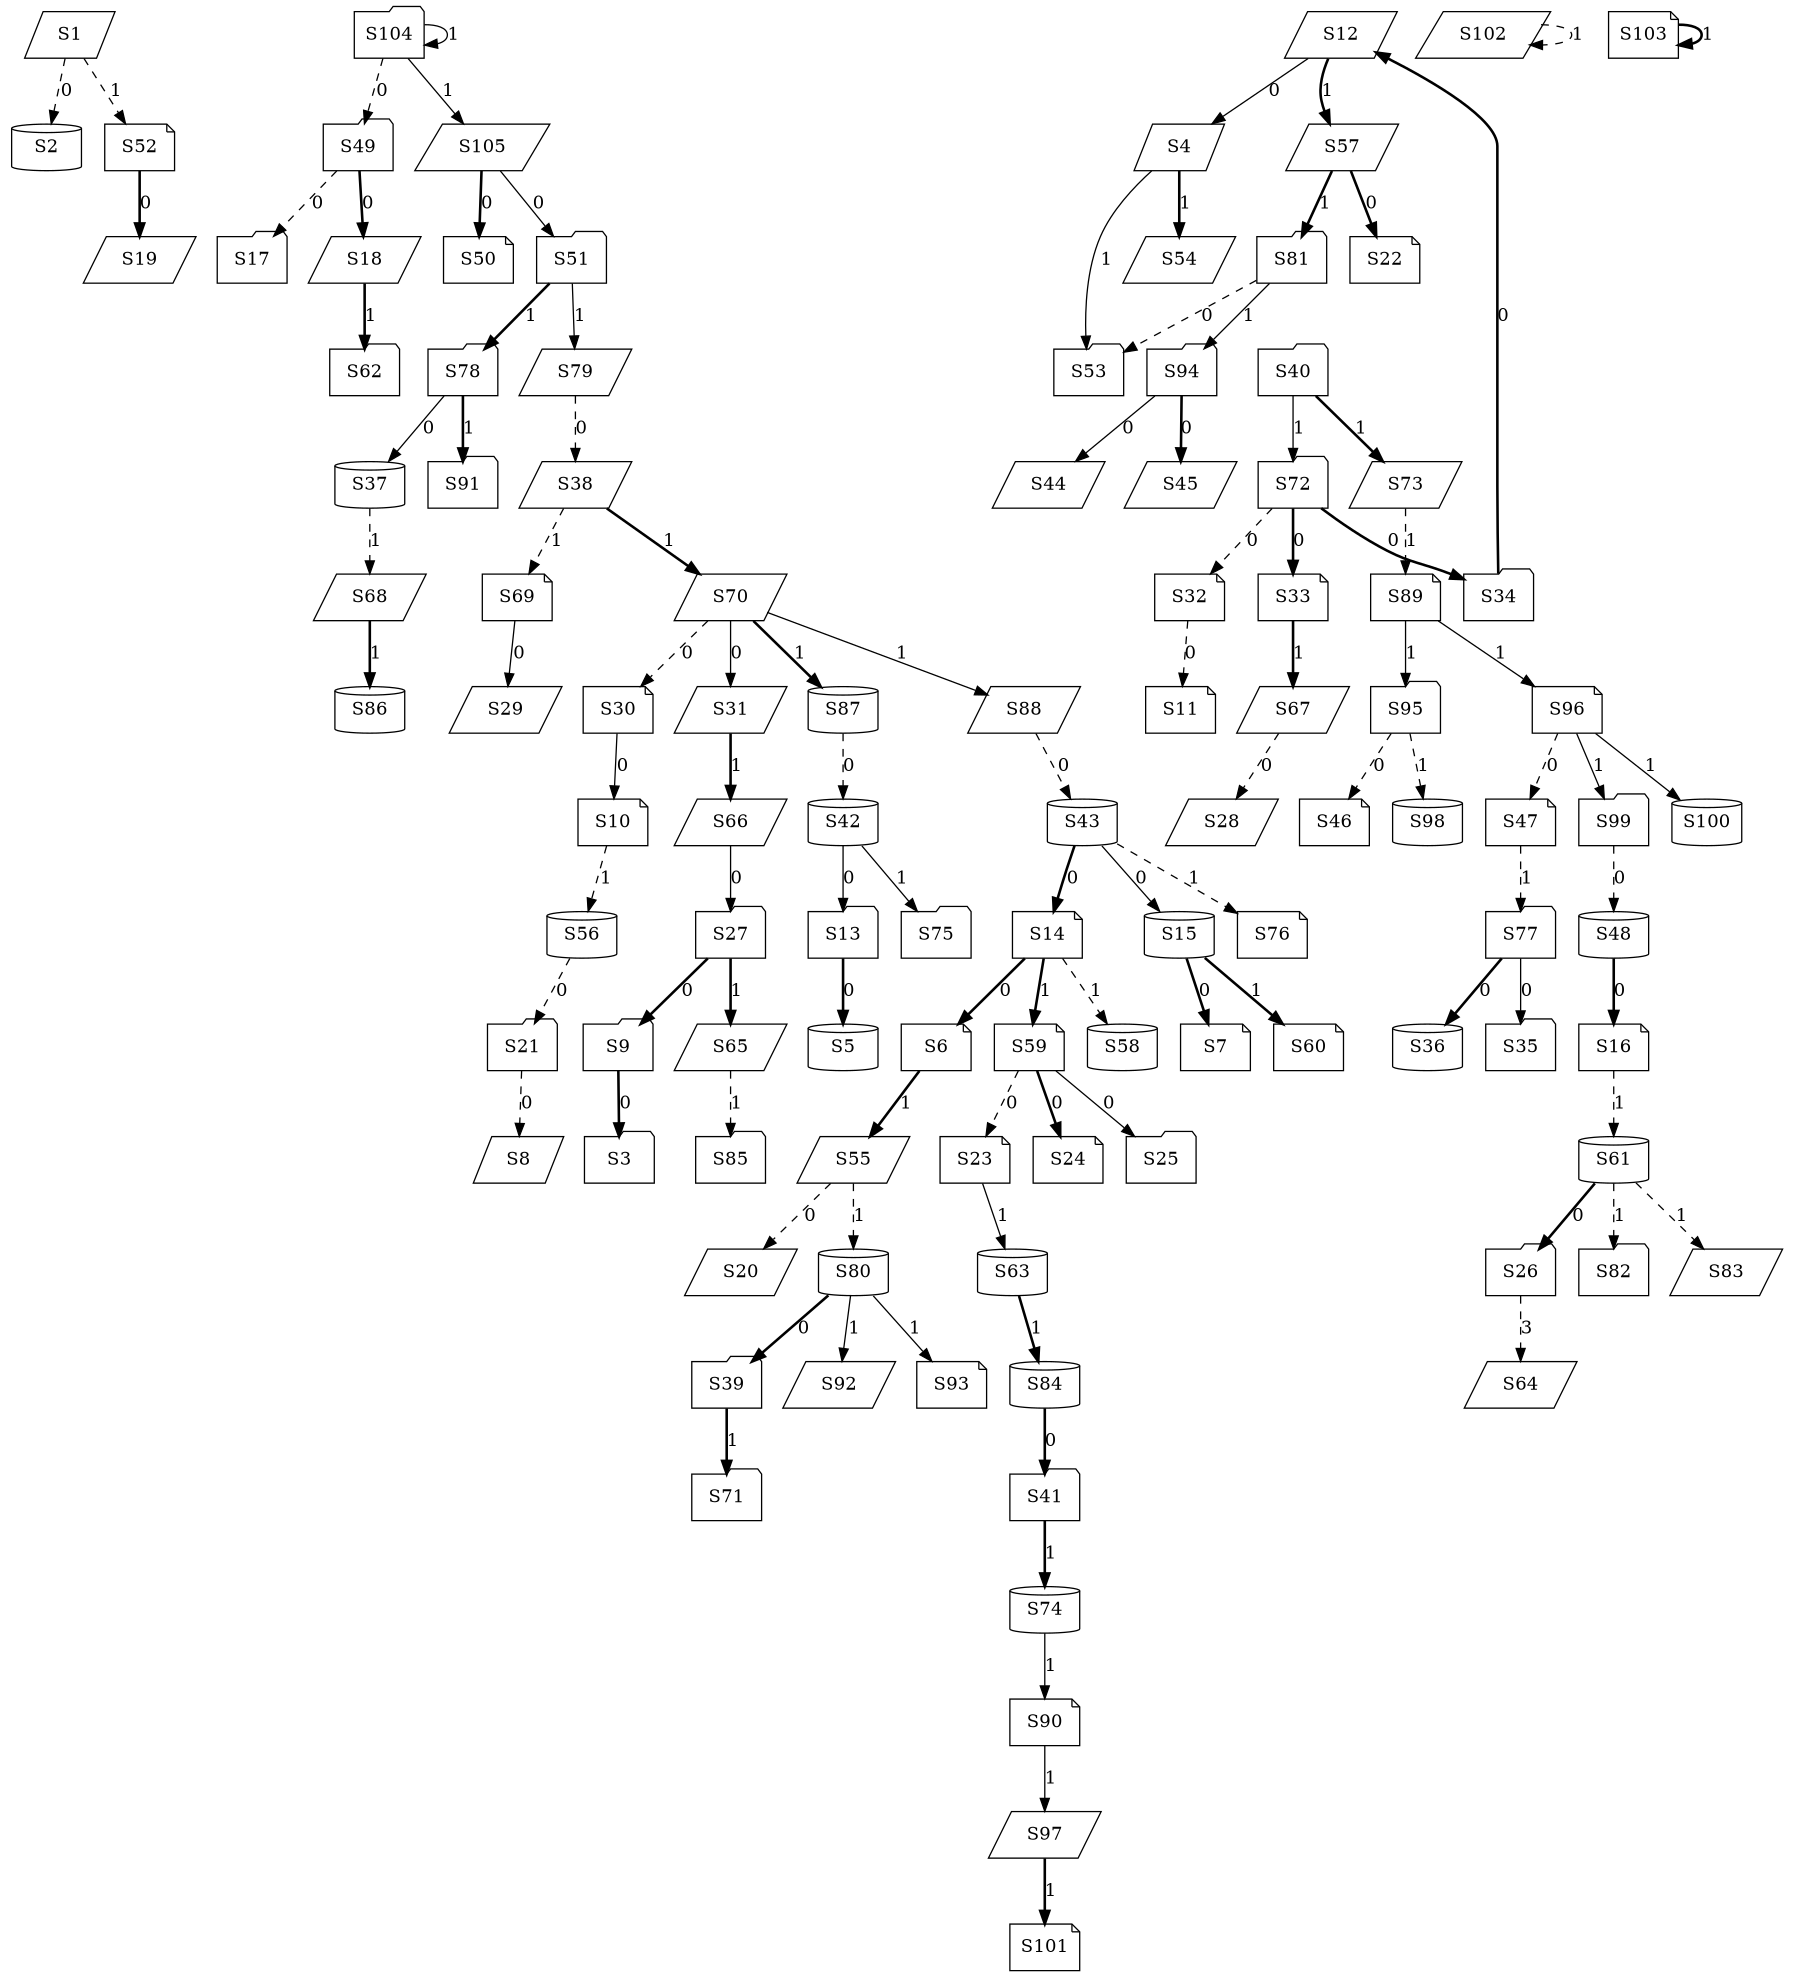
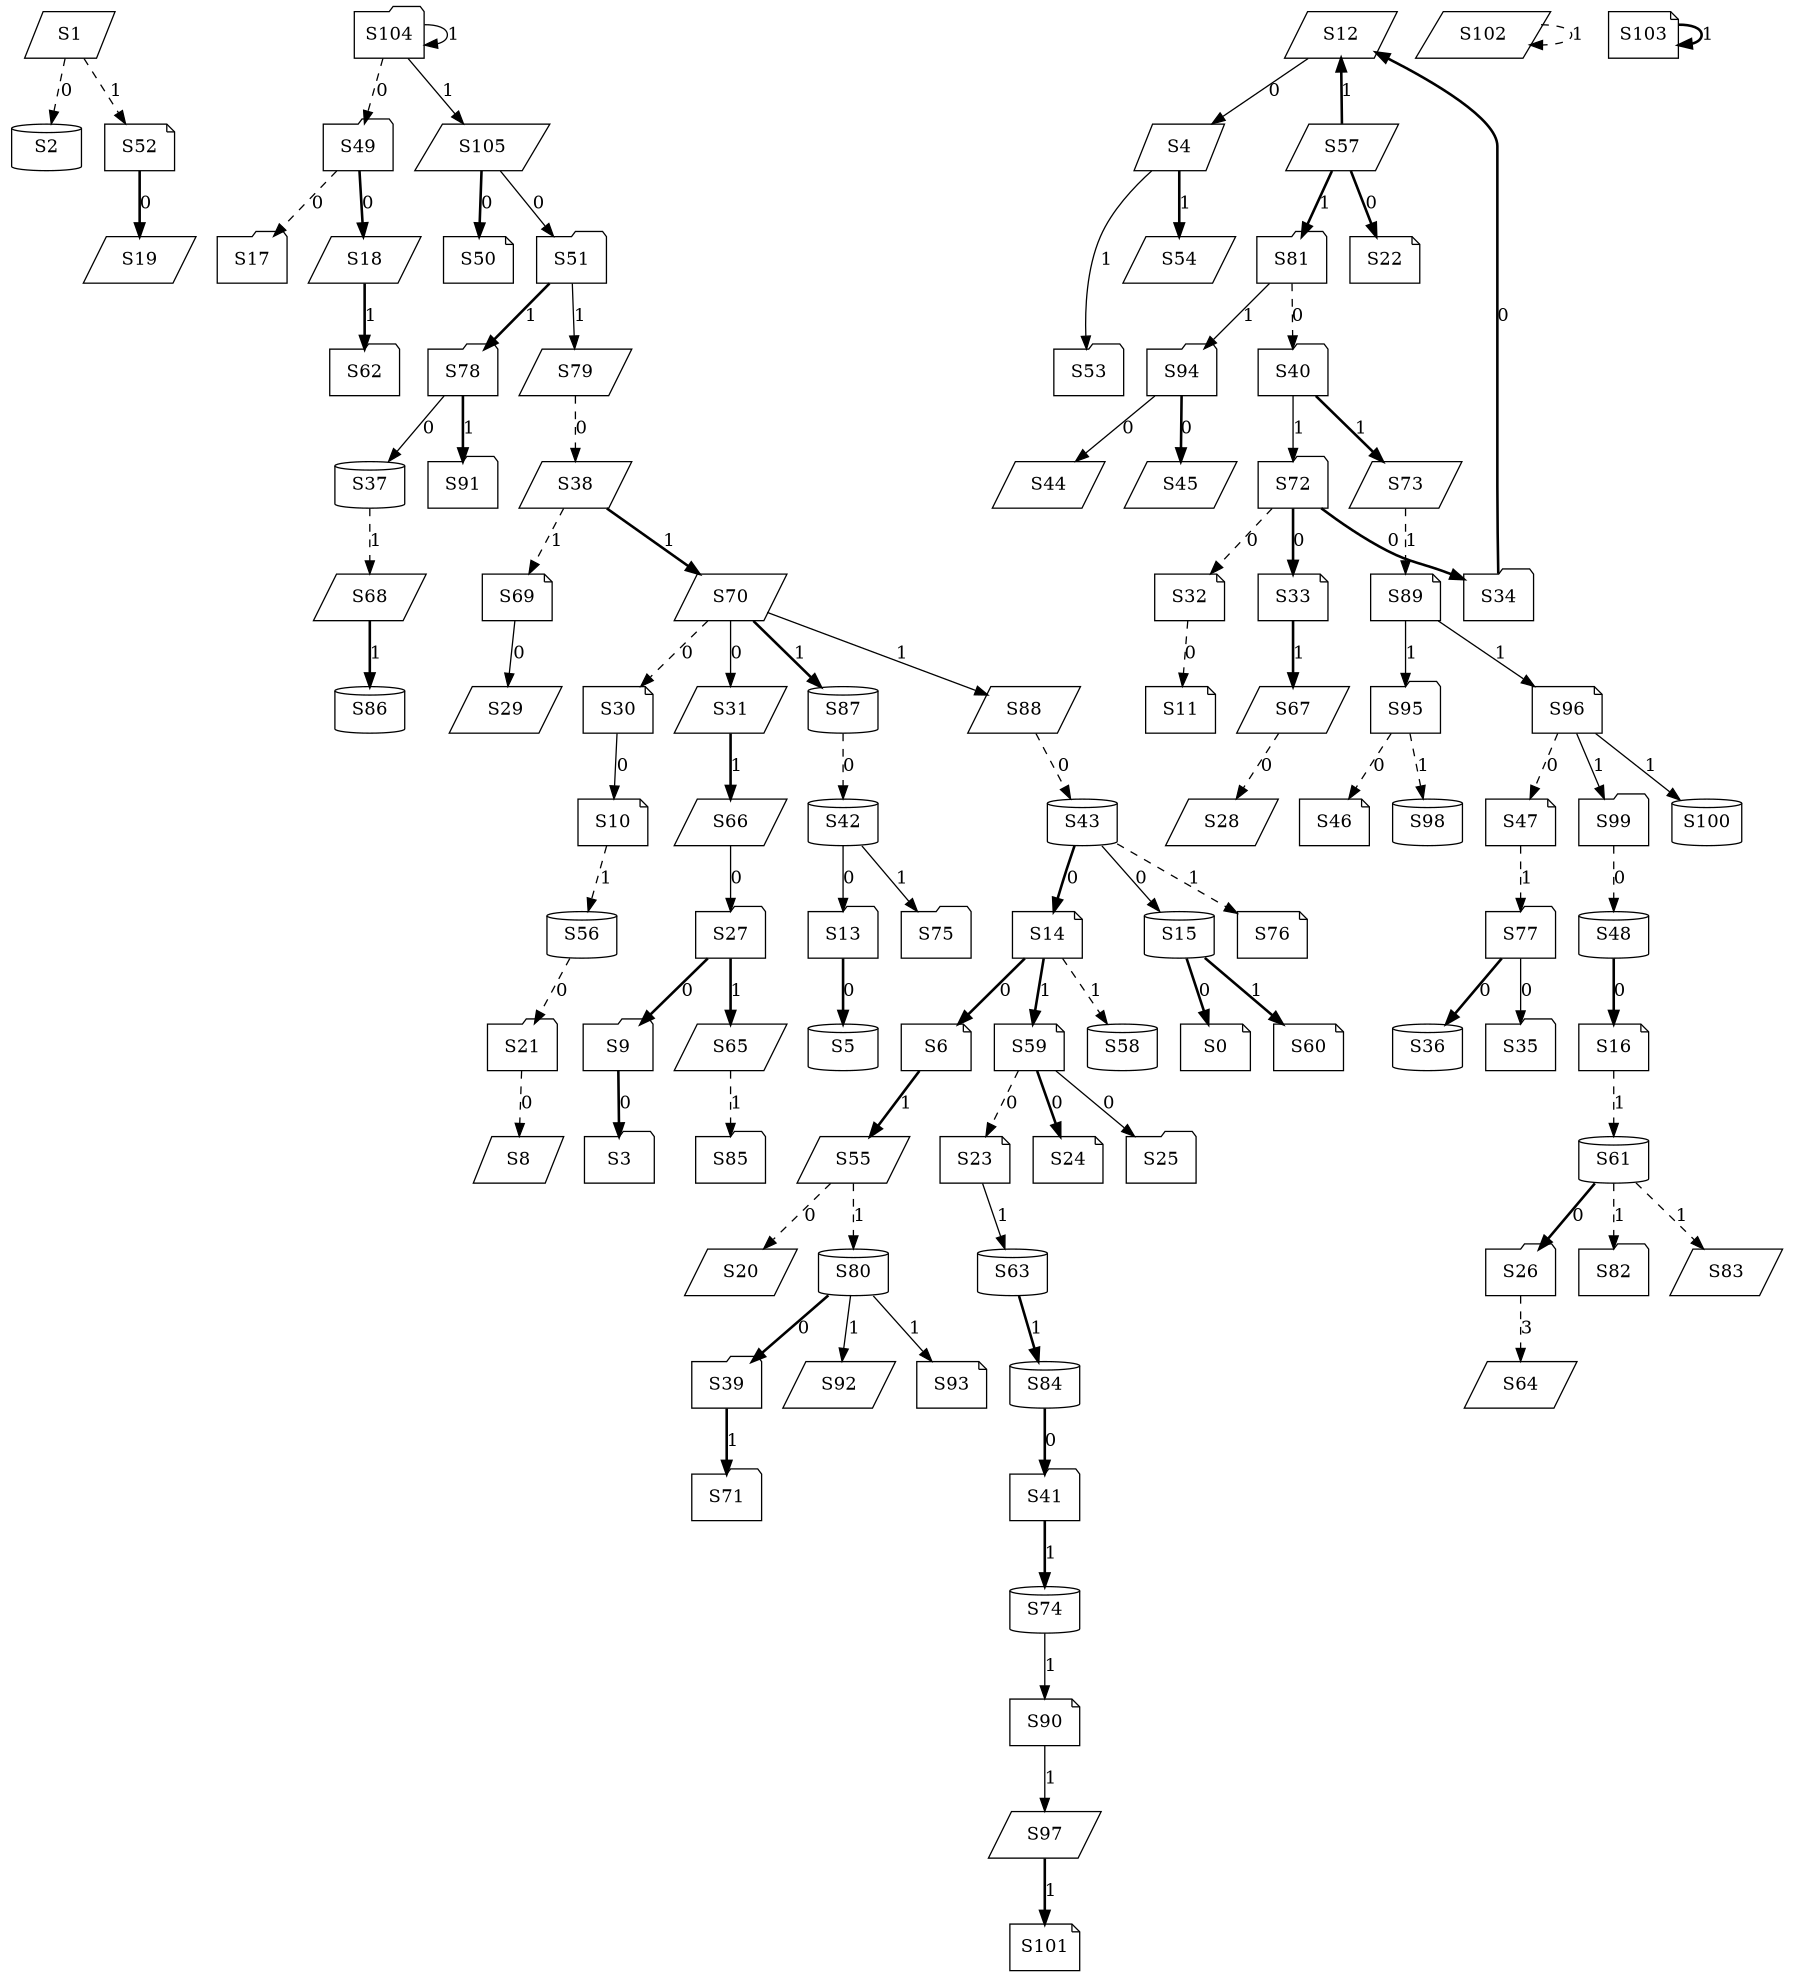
(1321, 85) -> (1342, 98)
(1196, 313) -> (1292, 310)
(1215, 1047) -> (1215, 1047)
